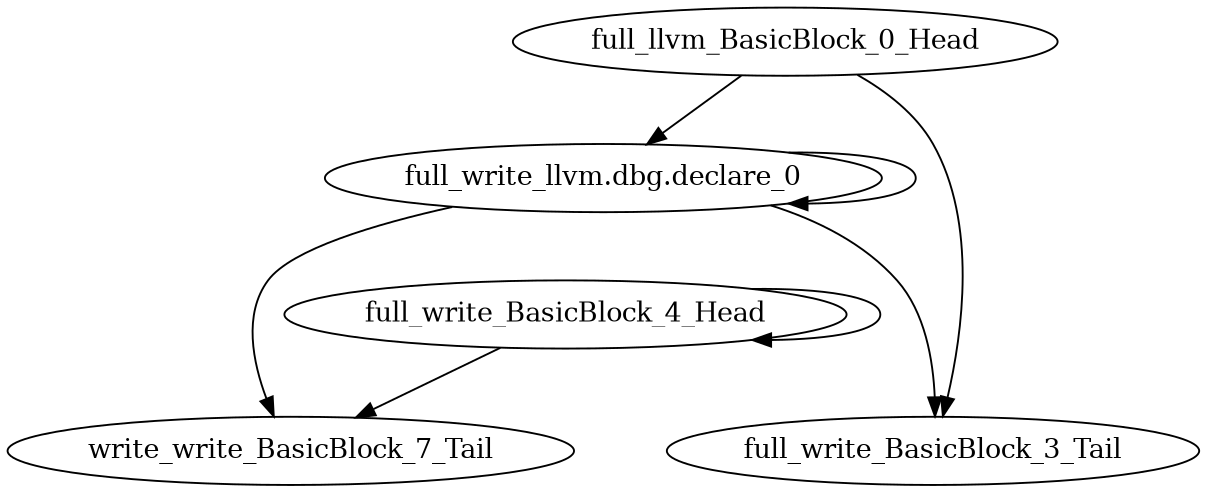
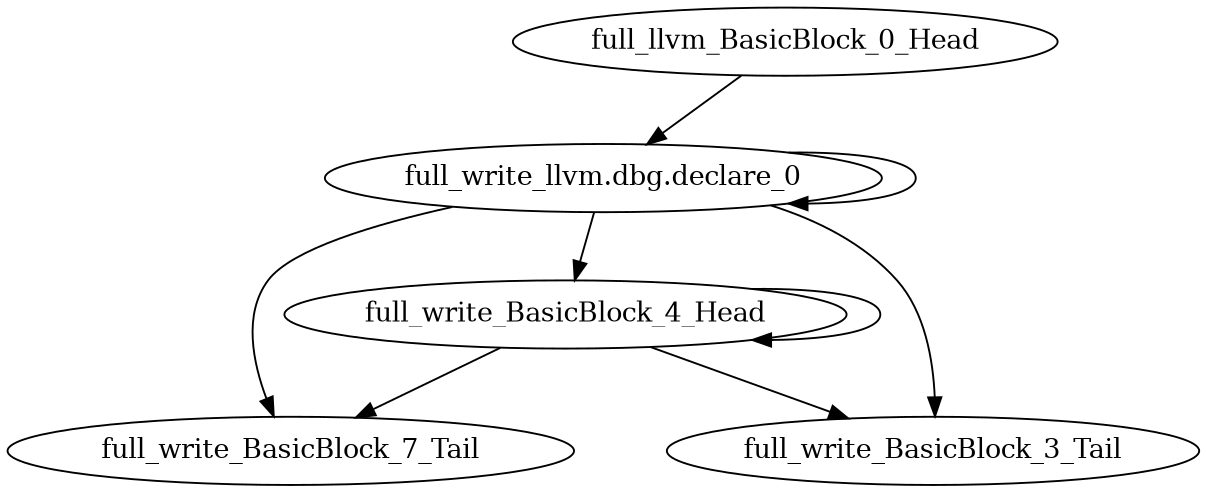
(958, 217) -> (741, 380)
none -> (587, 237)
(291, 451) -> (291, 451)
